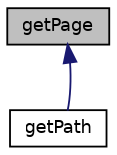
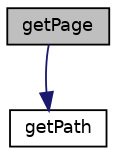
(70, 87) -> (46, 68)
